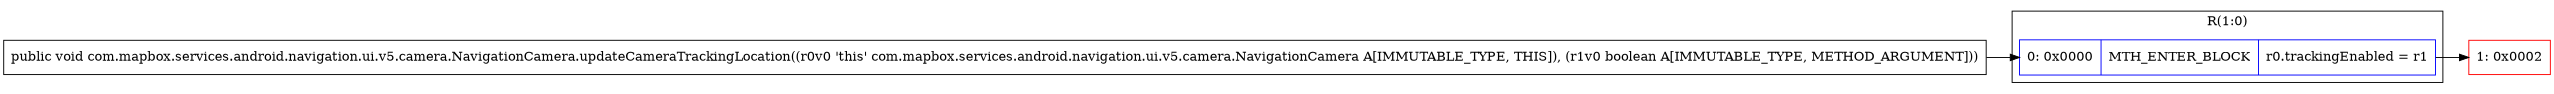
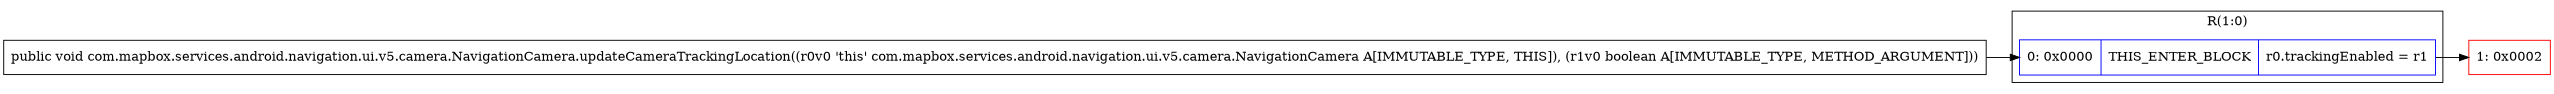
(2180, 57) -> (2180, 57)
